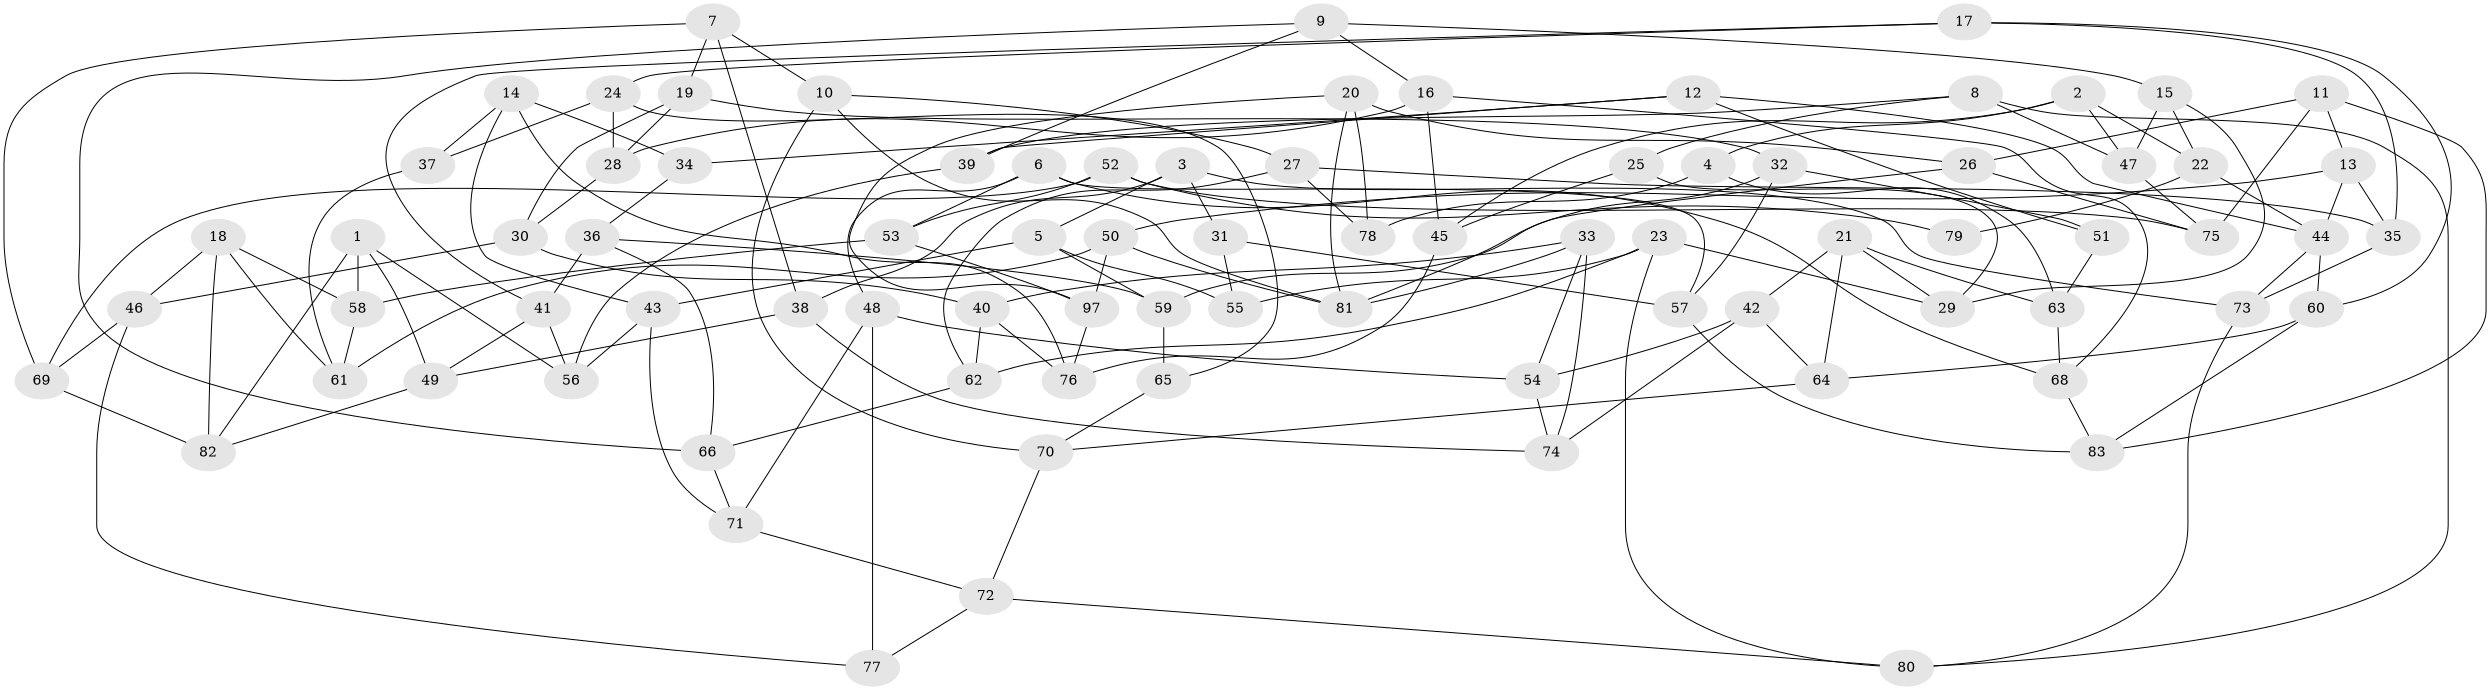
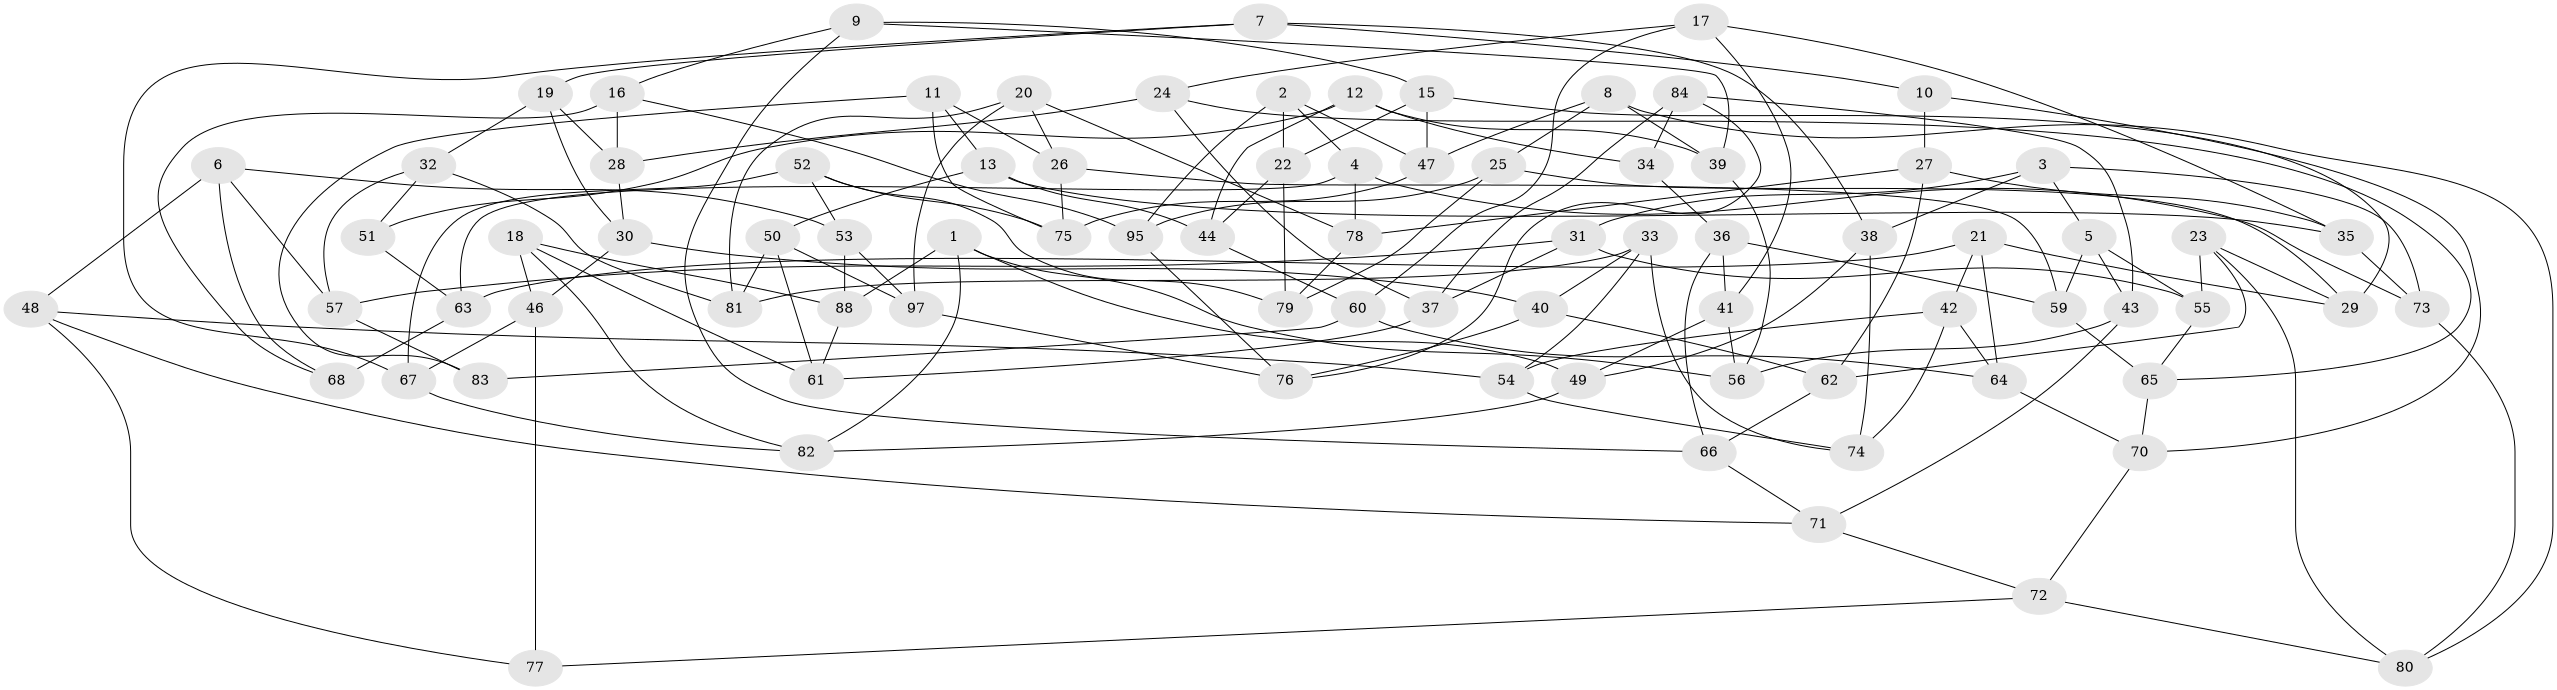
(512, 94) -> (1680, 94)
(1091, 202) -> none
(1440, 237) -> (1136, 237)
none -> (1401, 248)
none -> (1320, 273)
(2282, 273) -> (1818, 201)
none -> (1494, 278)
(358, 309) -> (845, 309)
none -> (2176, 345)
(42, 381) -> (409, 381)
(2079, 417) -> none
